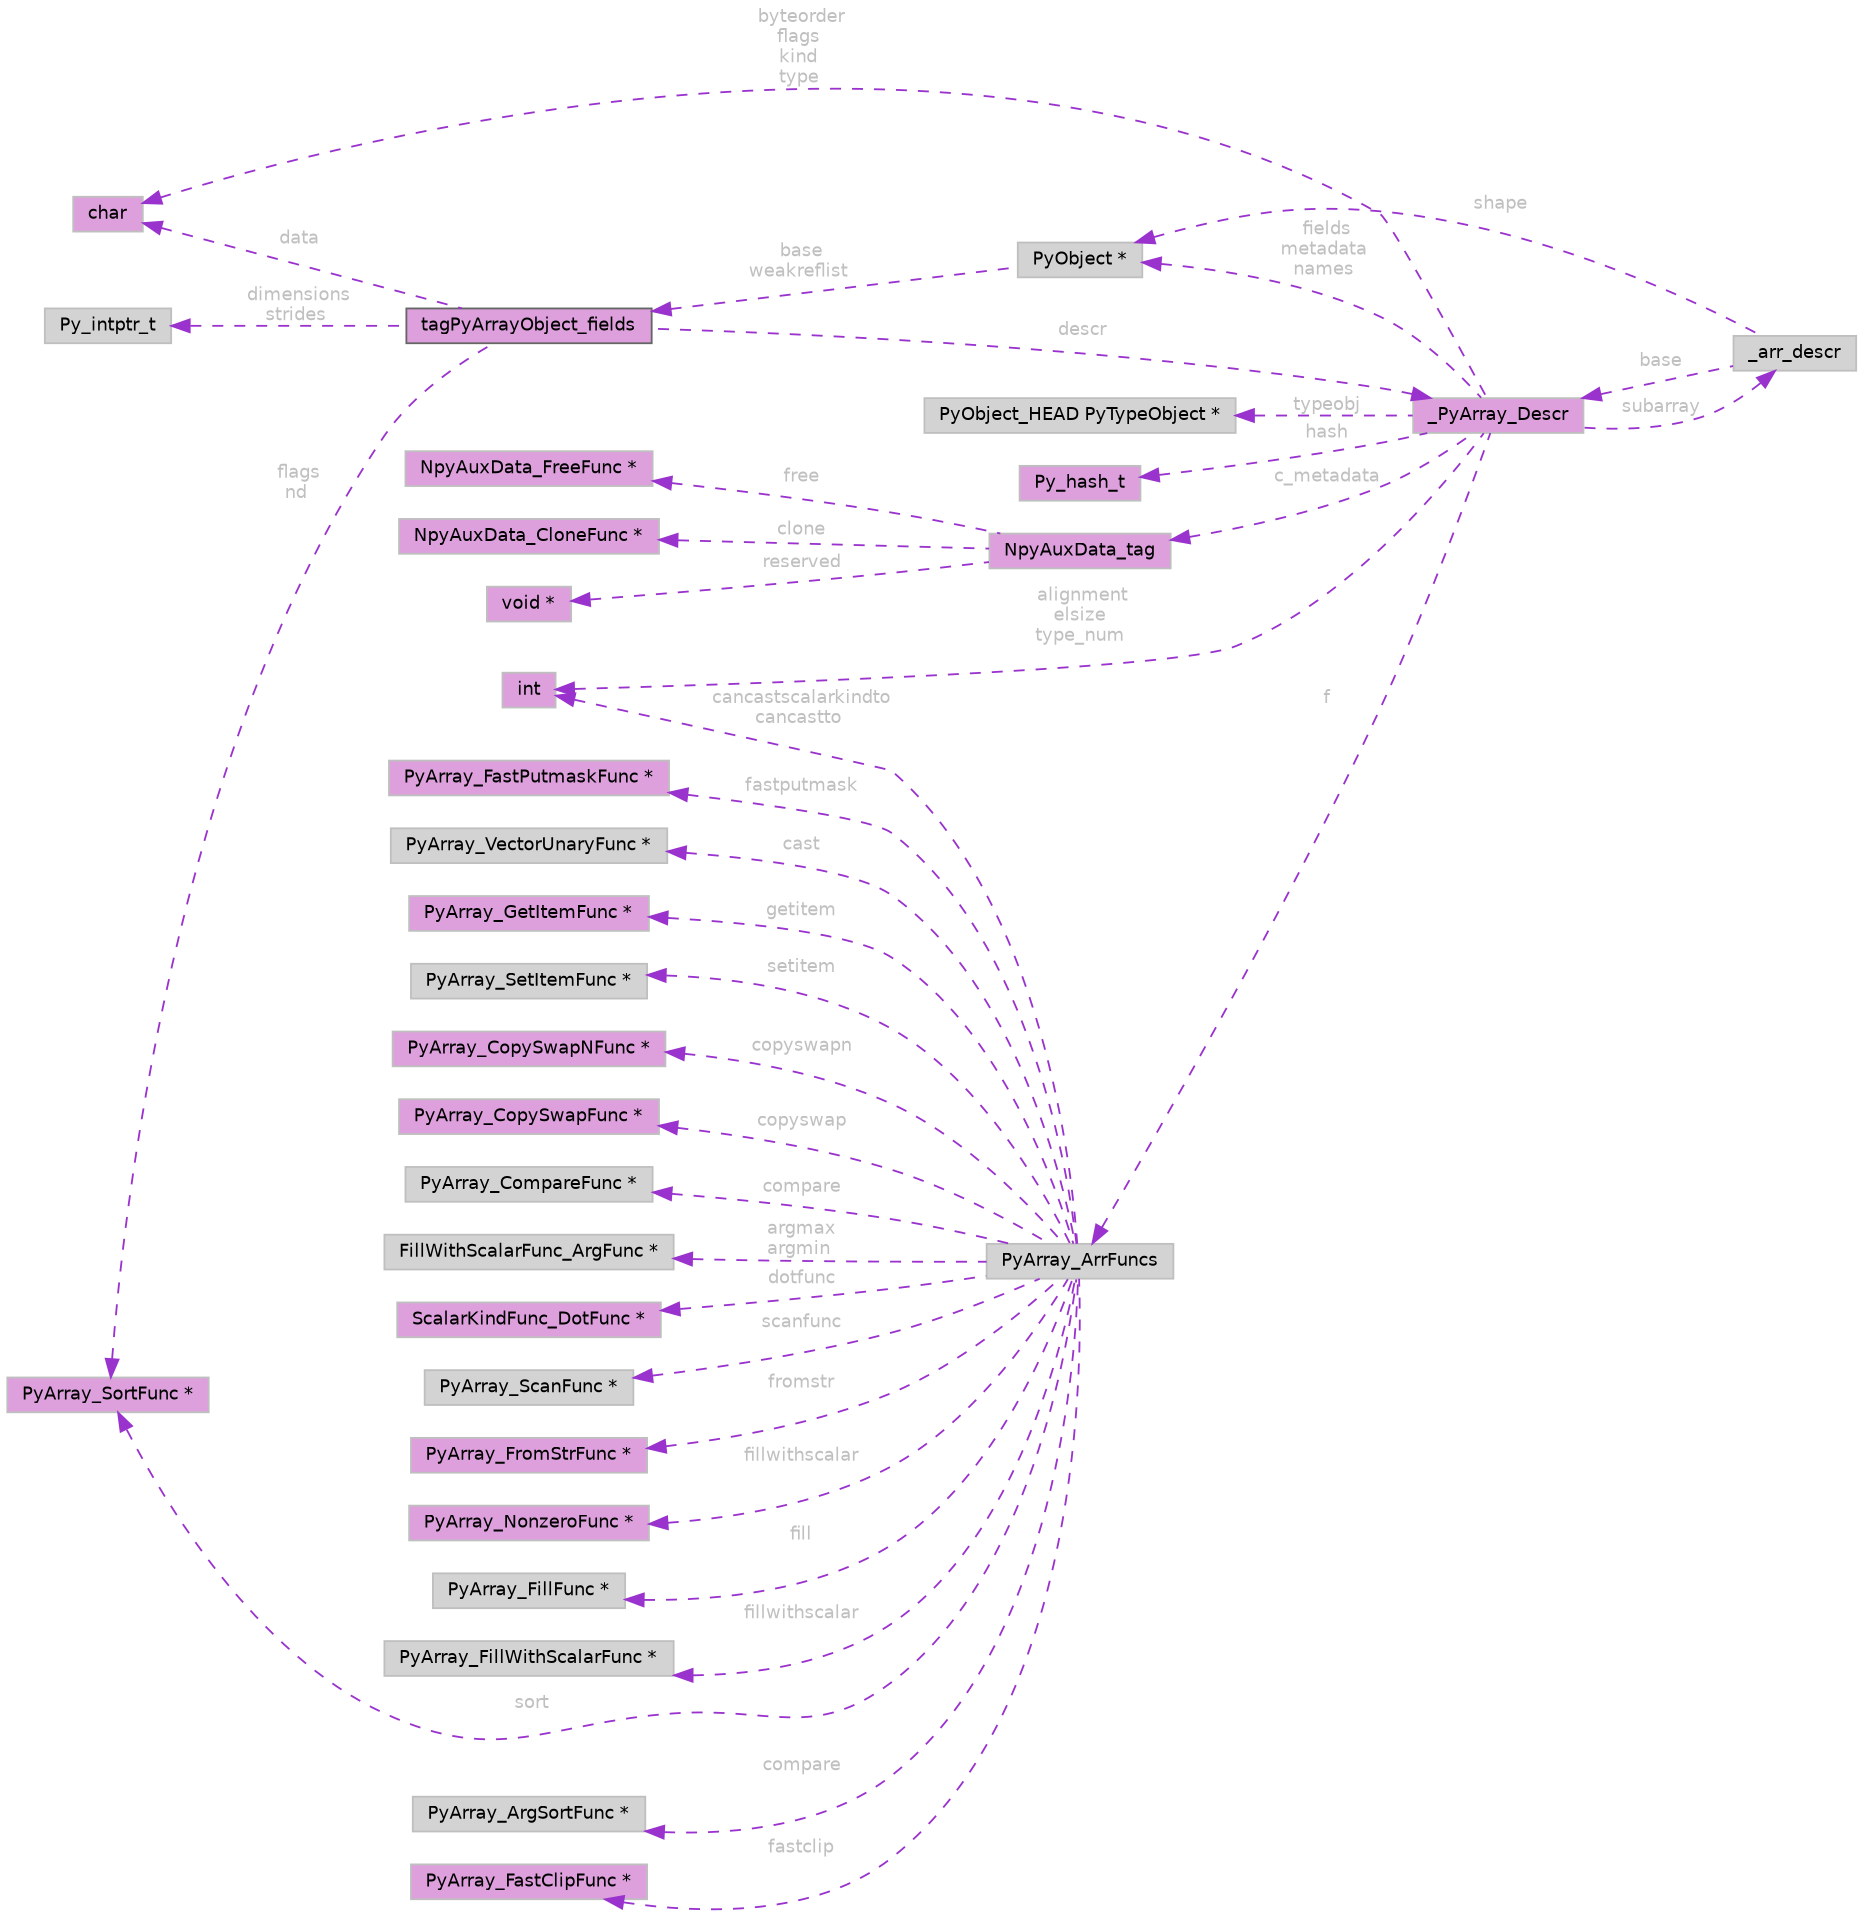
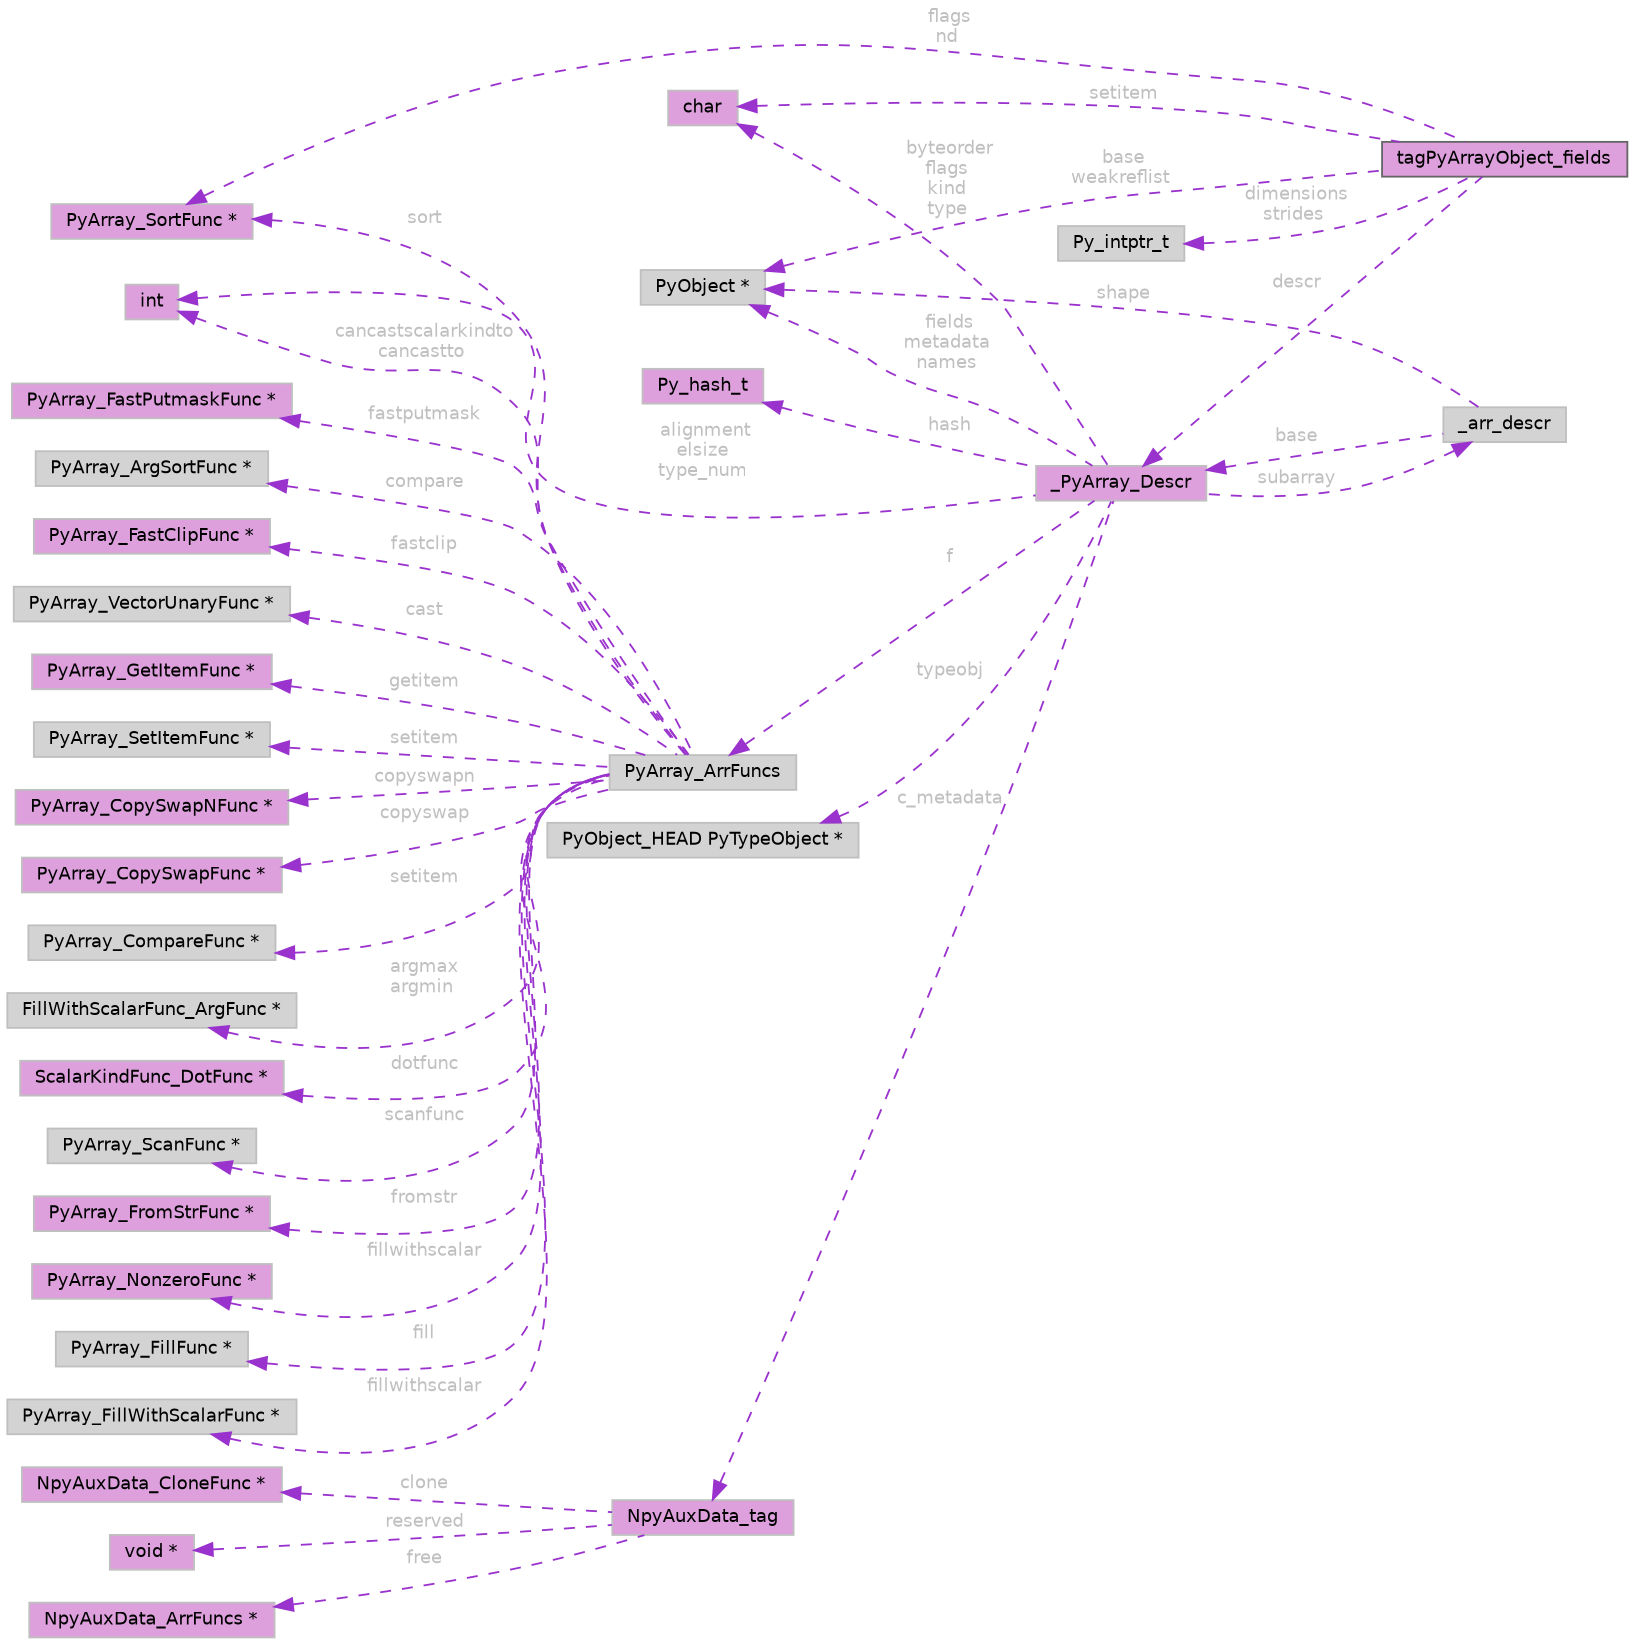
(297, 239) -> (1121, 94)
(844, 288) -> (1080, 202)
(529, 469) -> (152, 1620)
(799, 1187) -> (422, 878)
